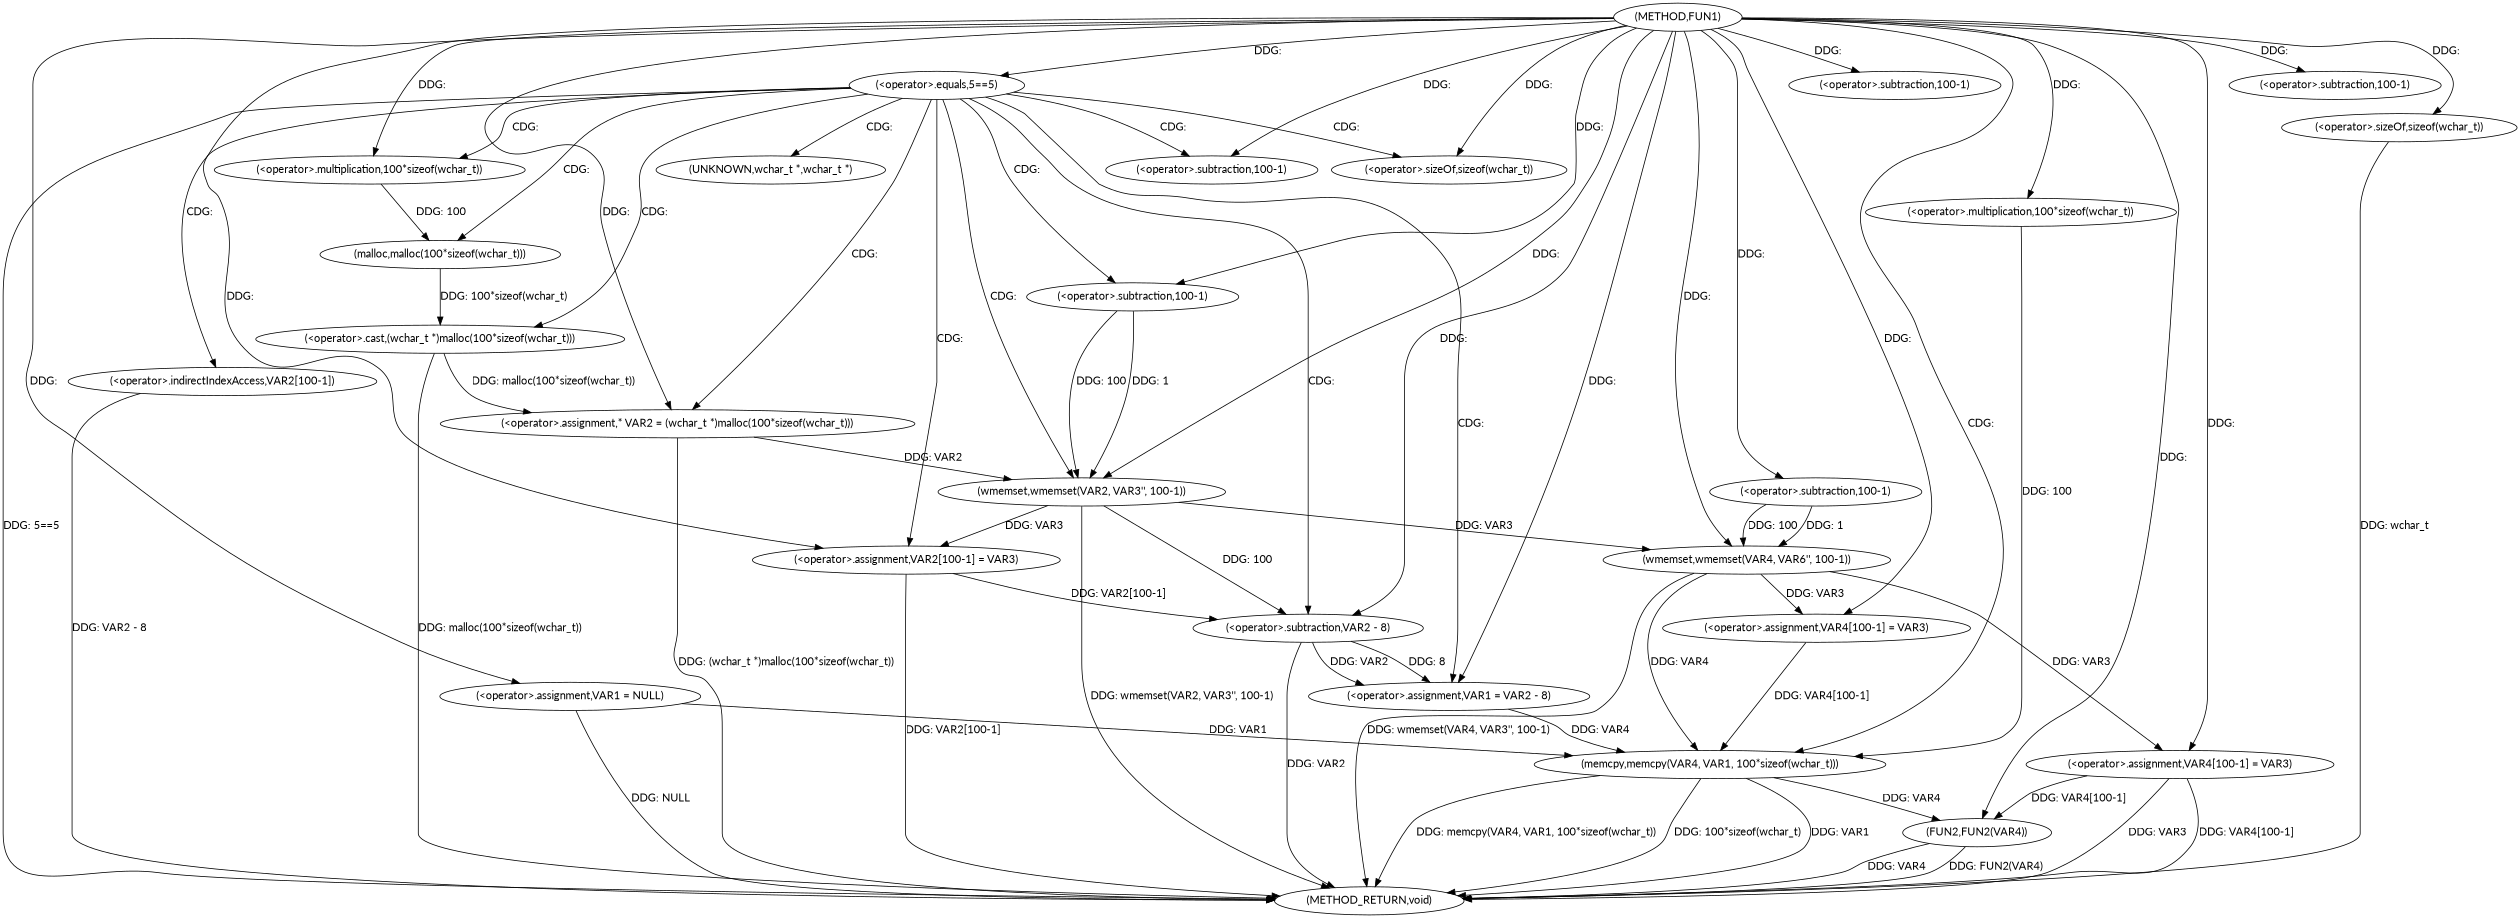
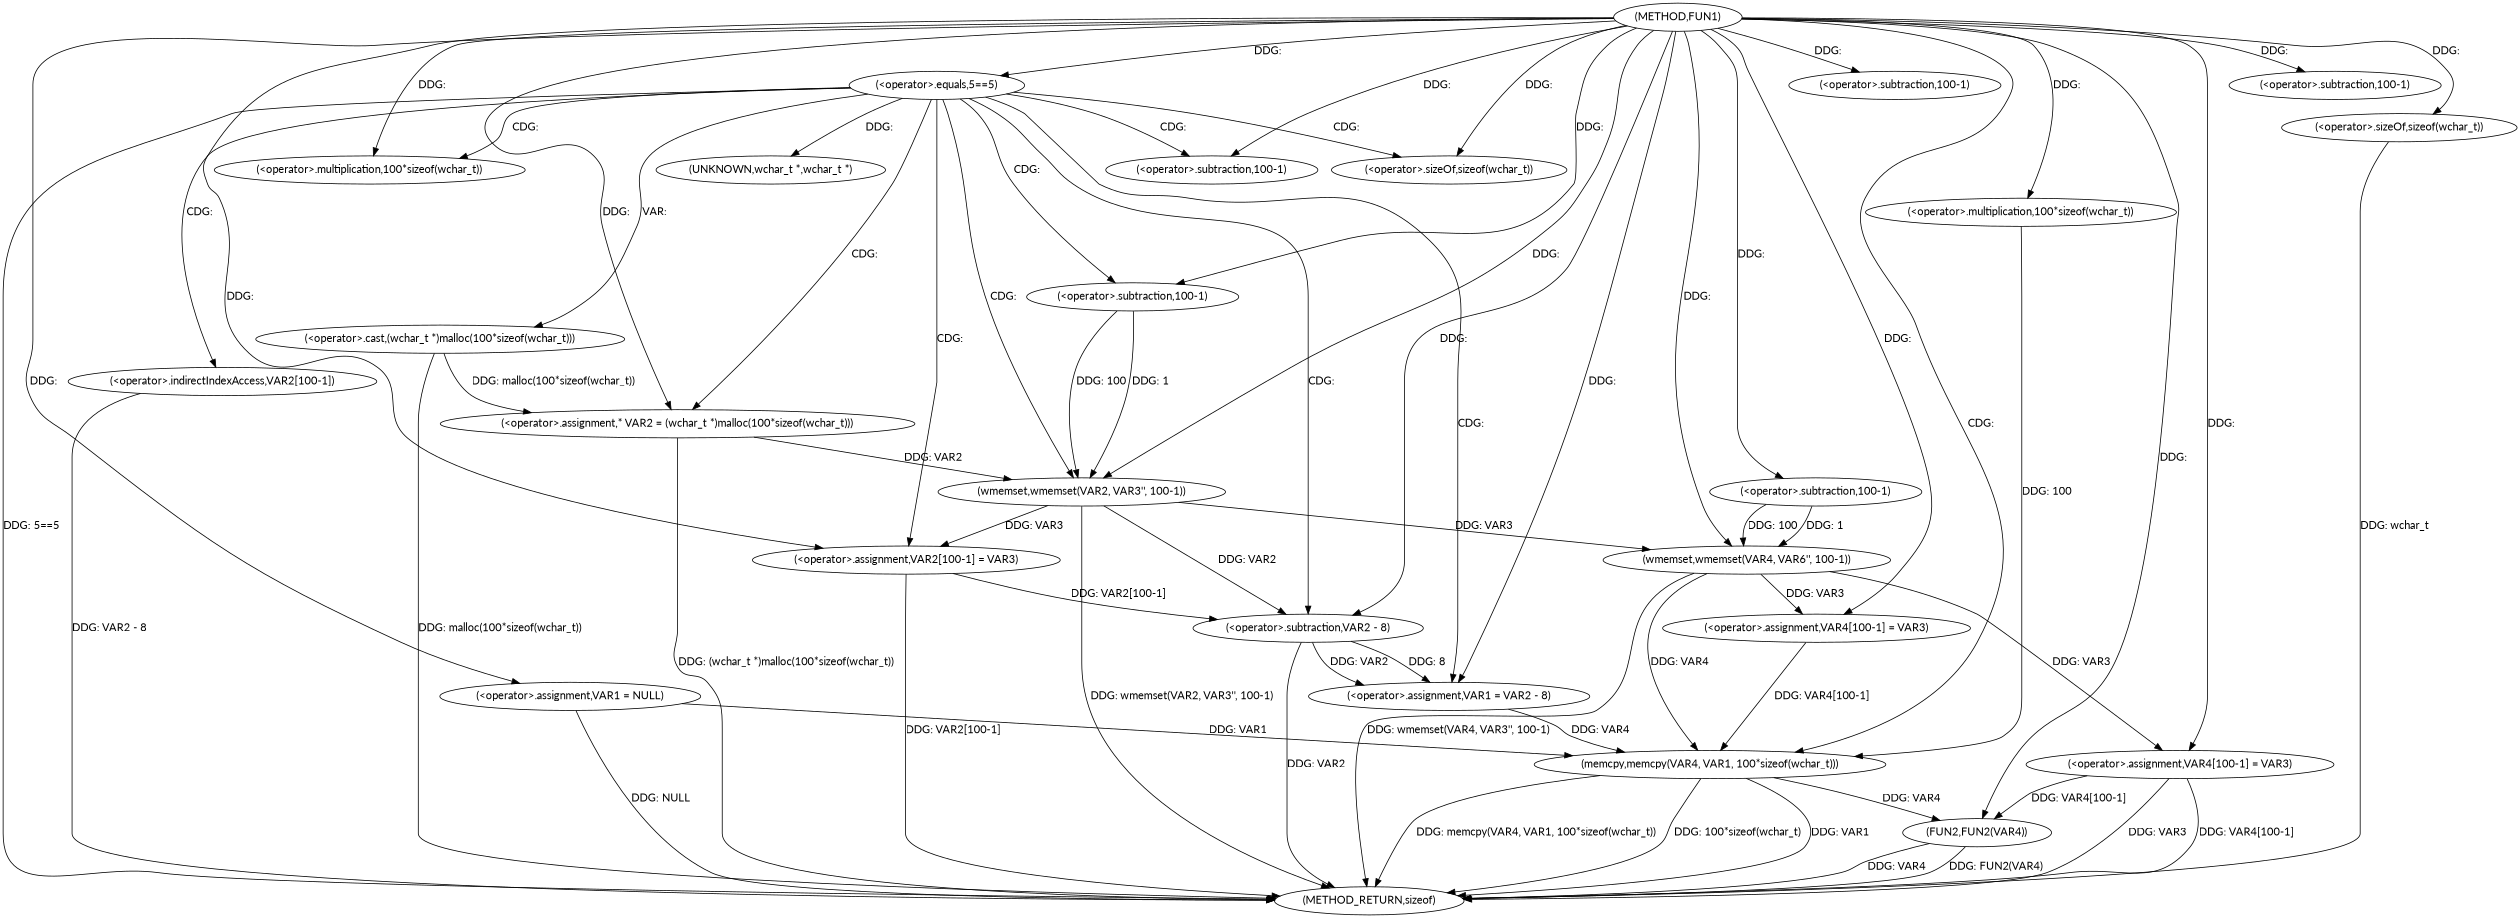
(881, 128) -> (881, 128)
(656, 212) -> (656, 212)
(440, 255) -> none
(1247, 560) -> (1247, 560)
(1369, 901) -> (1369, 901)
